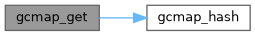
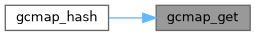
(116, 18) -> (126, 18)
